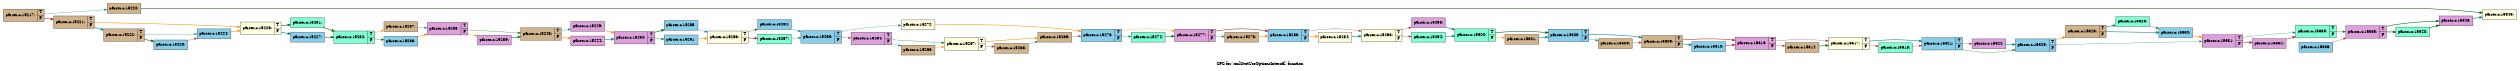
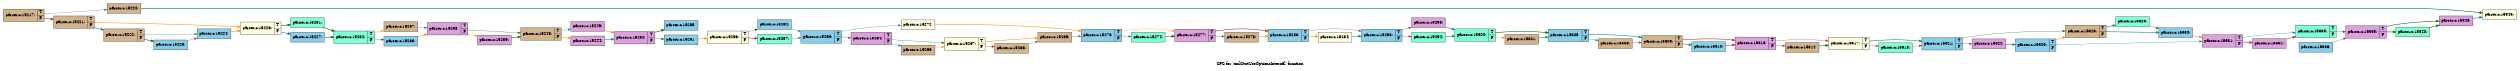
(701, 30) -> none
(1382, 35) -> (1382, 35)
(1988, 52) -> (2012, 32)
